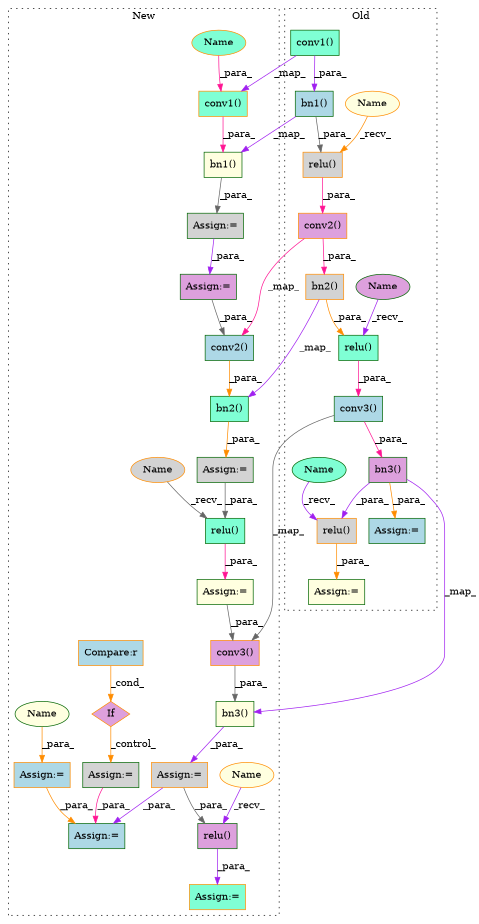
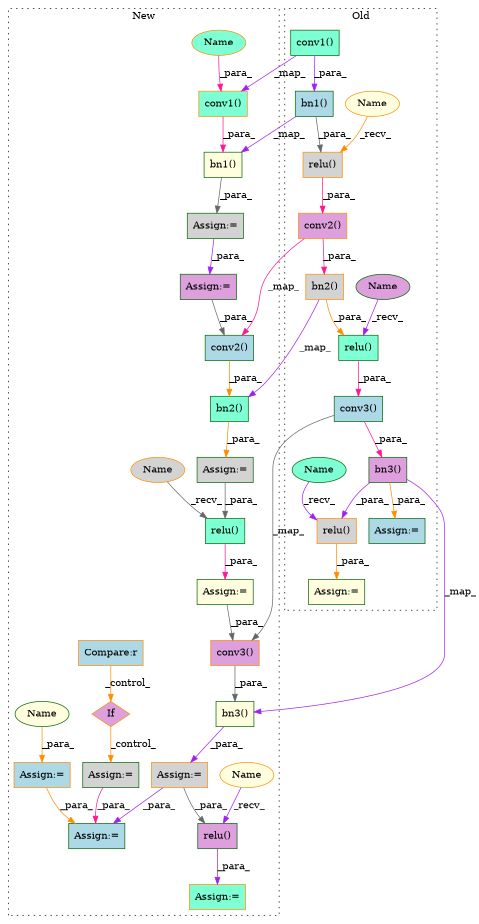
(128, 684) -> (128, 684)
